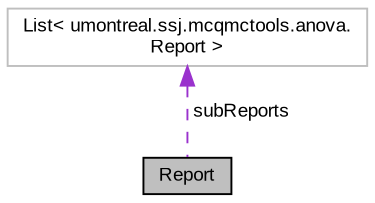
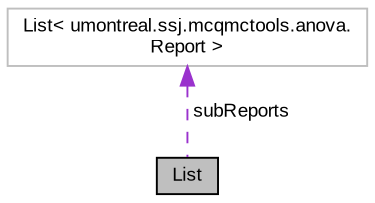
(187, 176) -> (187, 176)
